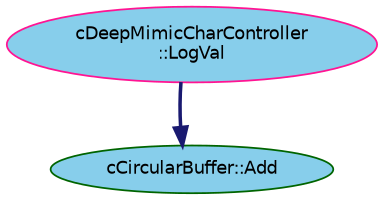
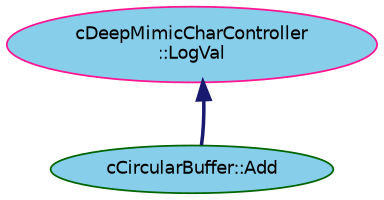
(180, 105) -> (204, 123)
